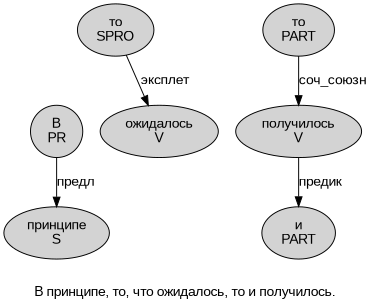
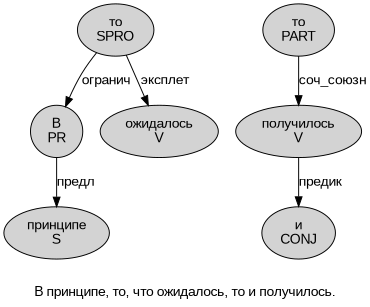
none -> (81, 74)
(299, 233) -> (299, 233)
